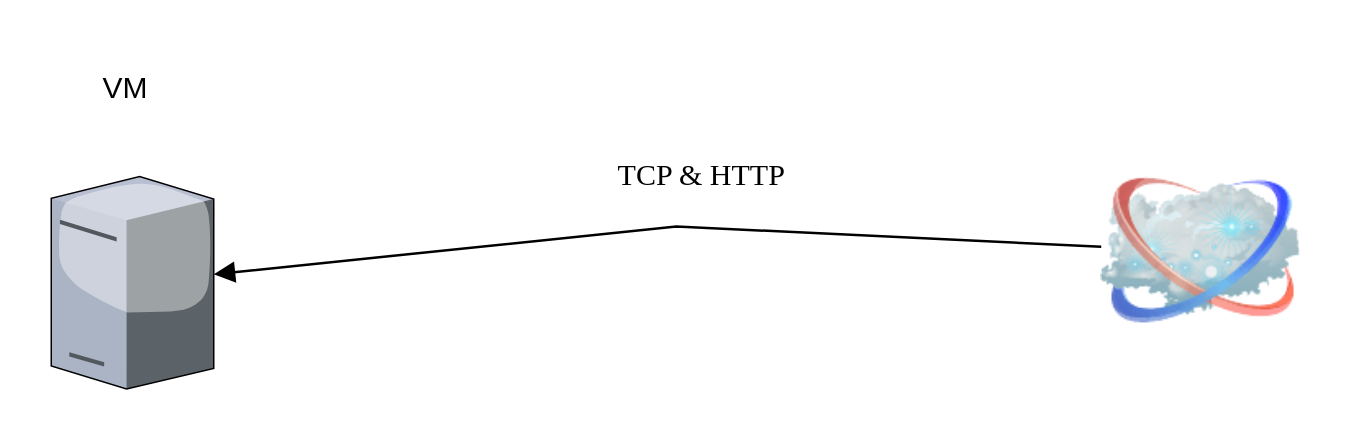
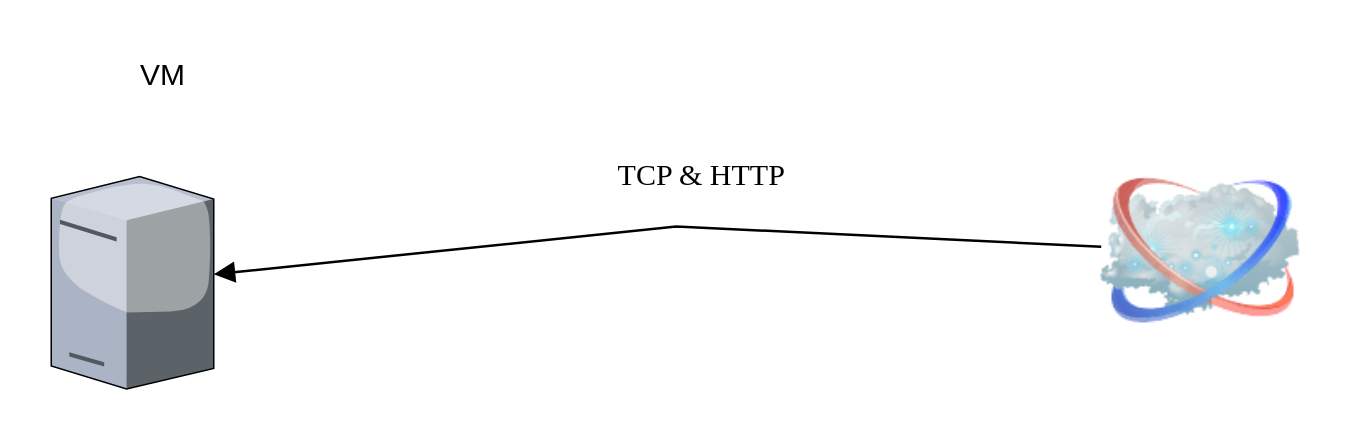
(126, 89) -> (164, 76)
